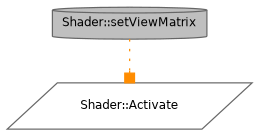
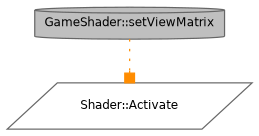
(130, 23) -> (130, 23)
